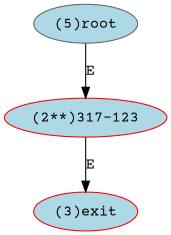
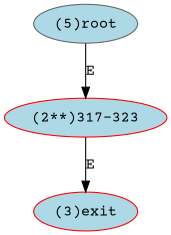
(86, 118) -> (86, 118)
